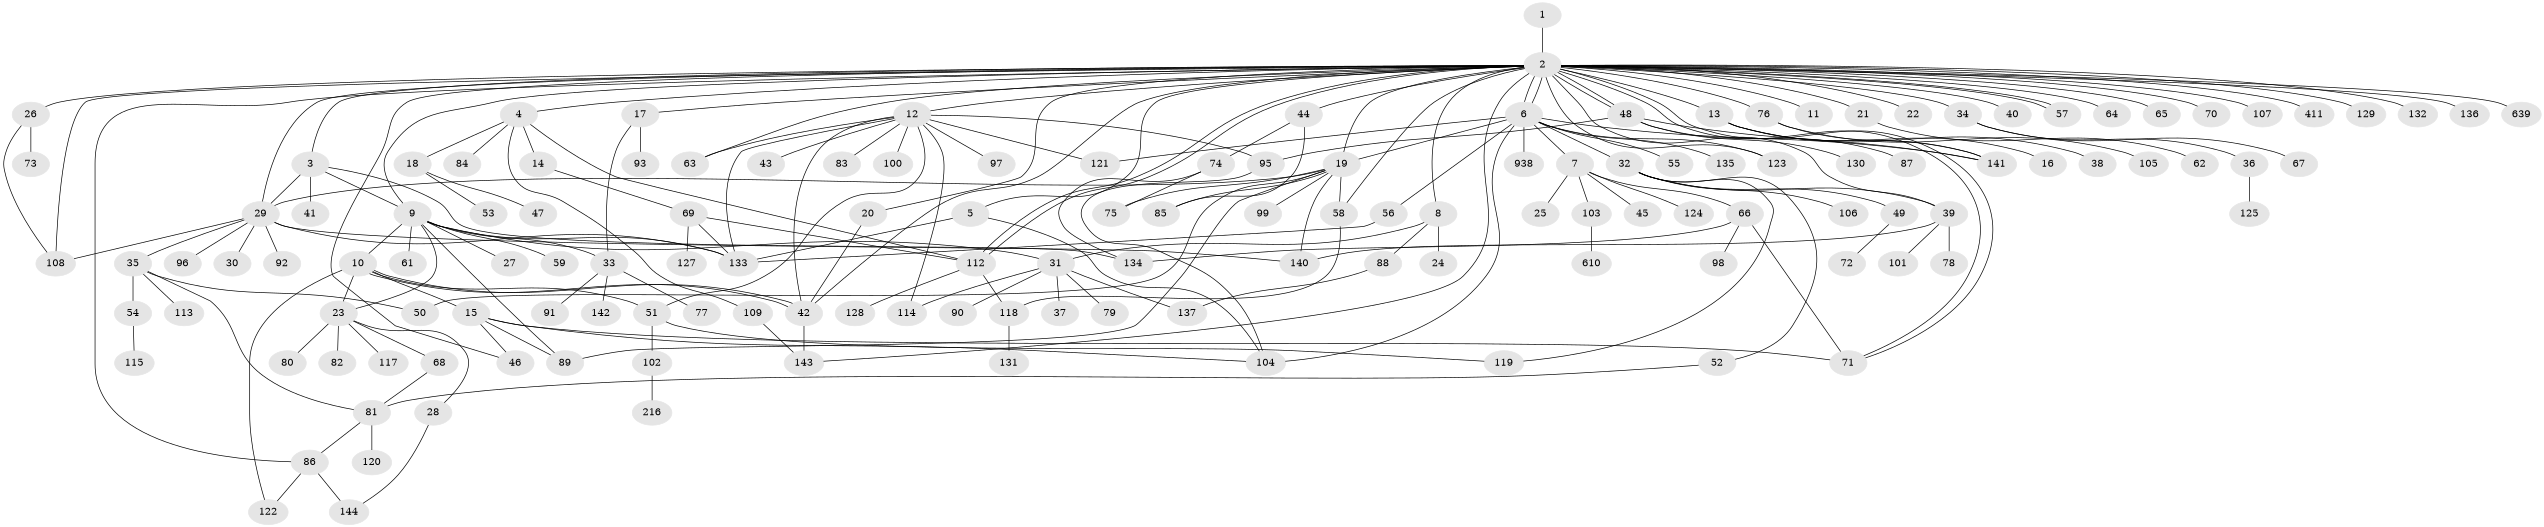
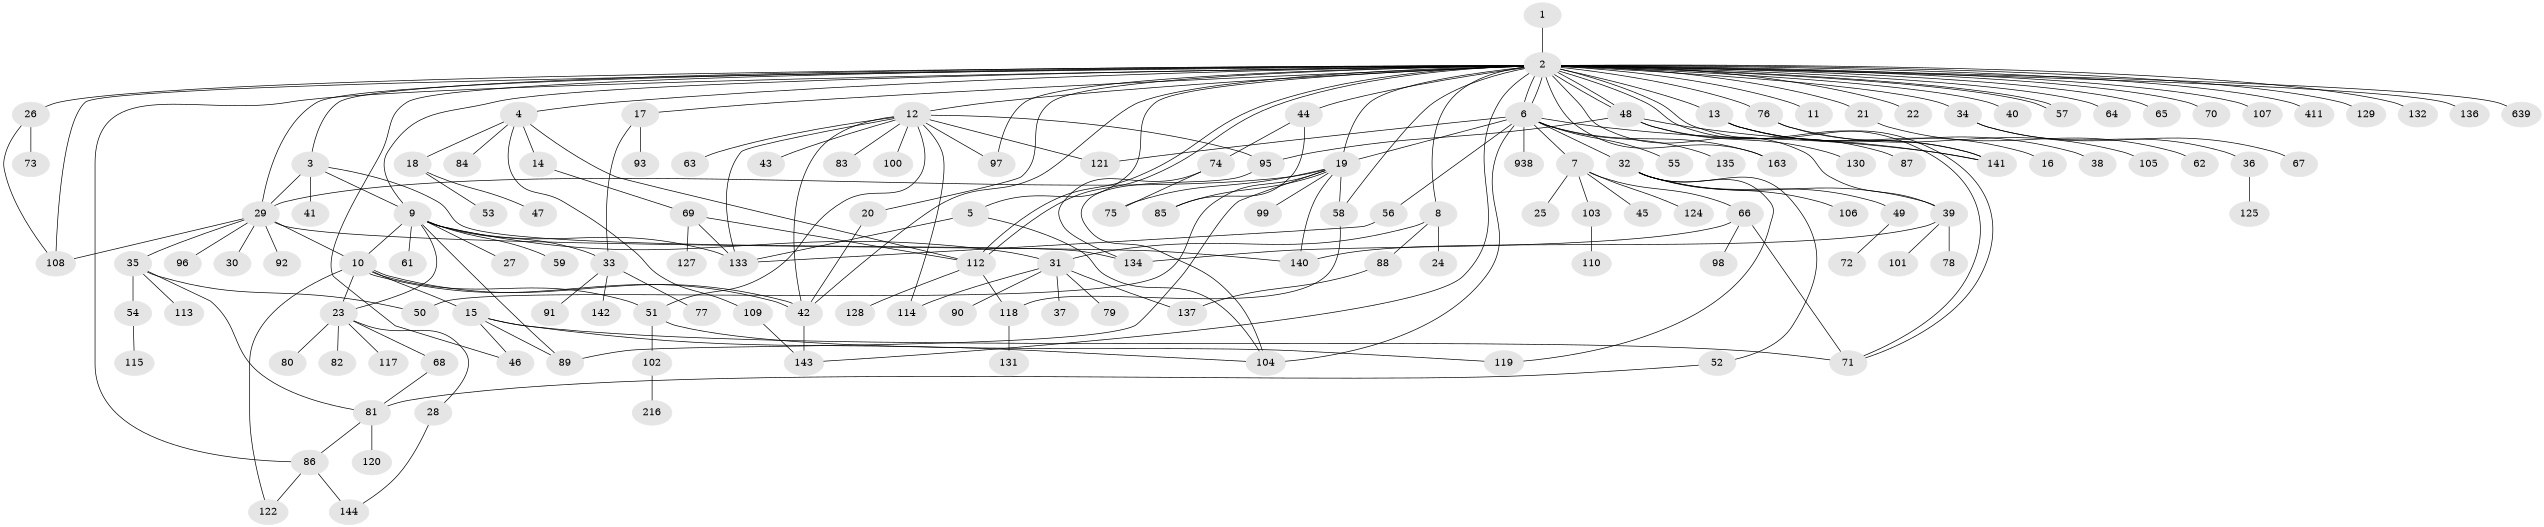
(904, 100) -> (1244, 74)
(1777, 164) -> (1777, 164)
(420, 243) -> (309, 239)
(1592, 264) -> (1592, 264)
